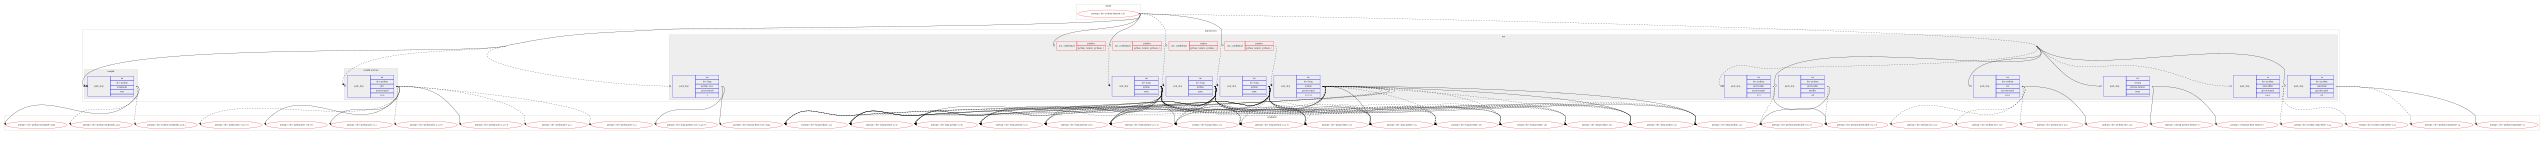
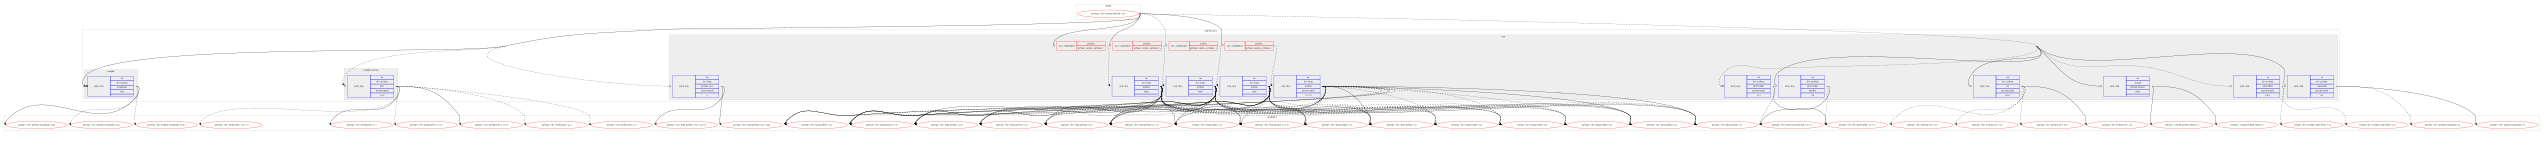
(297, 125) -> none
(1857, 125) -> (1857, 125)
